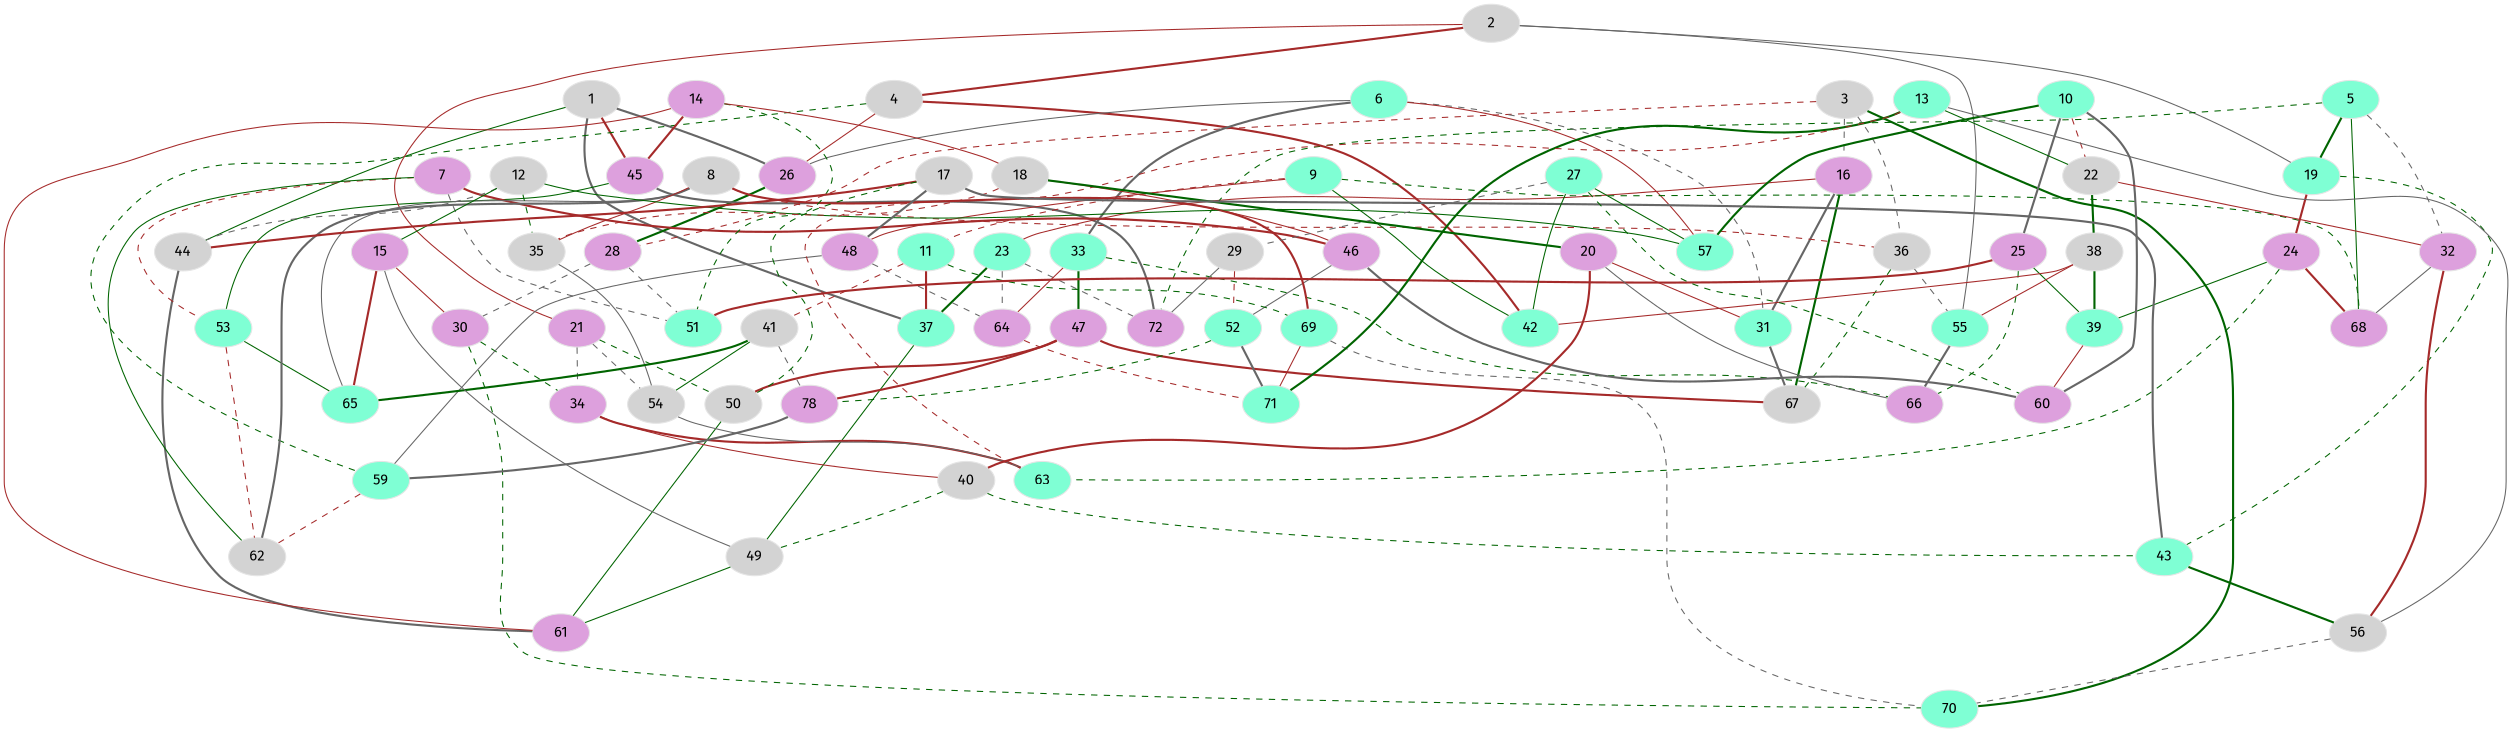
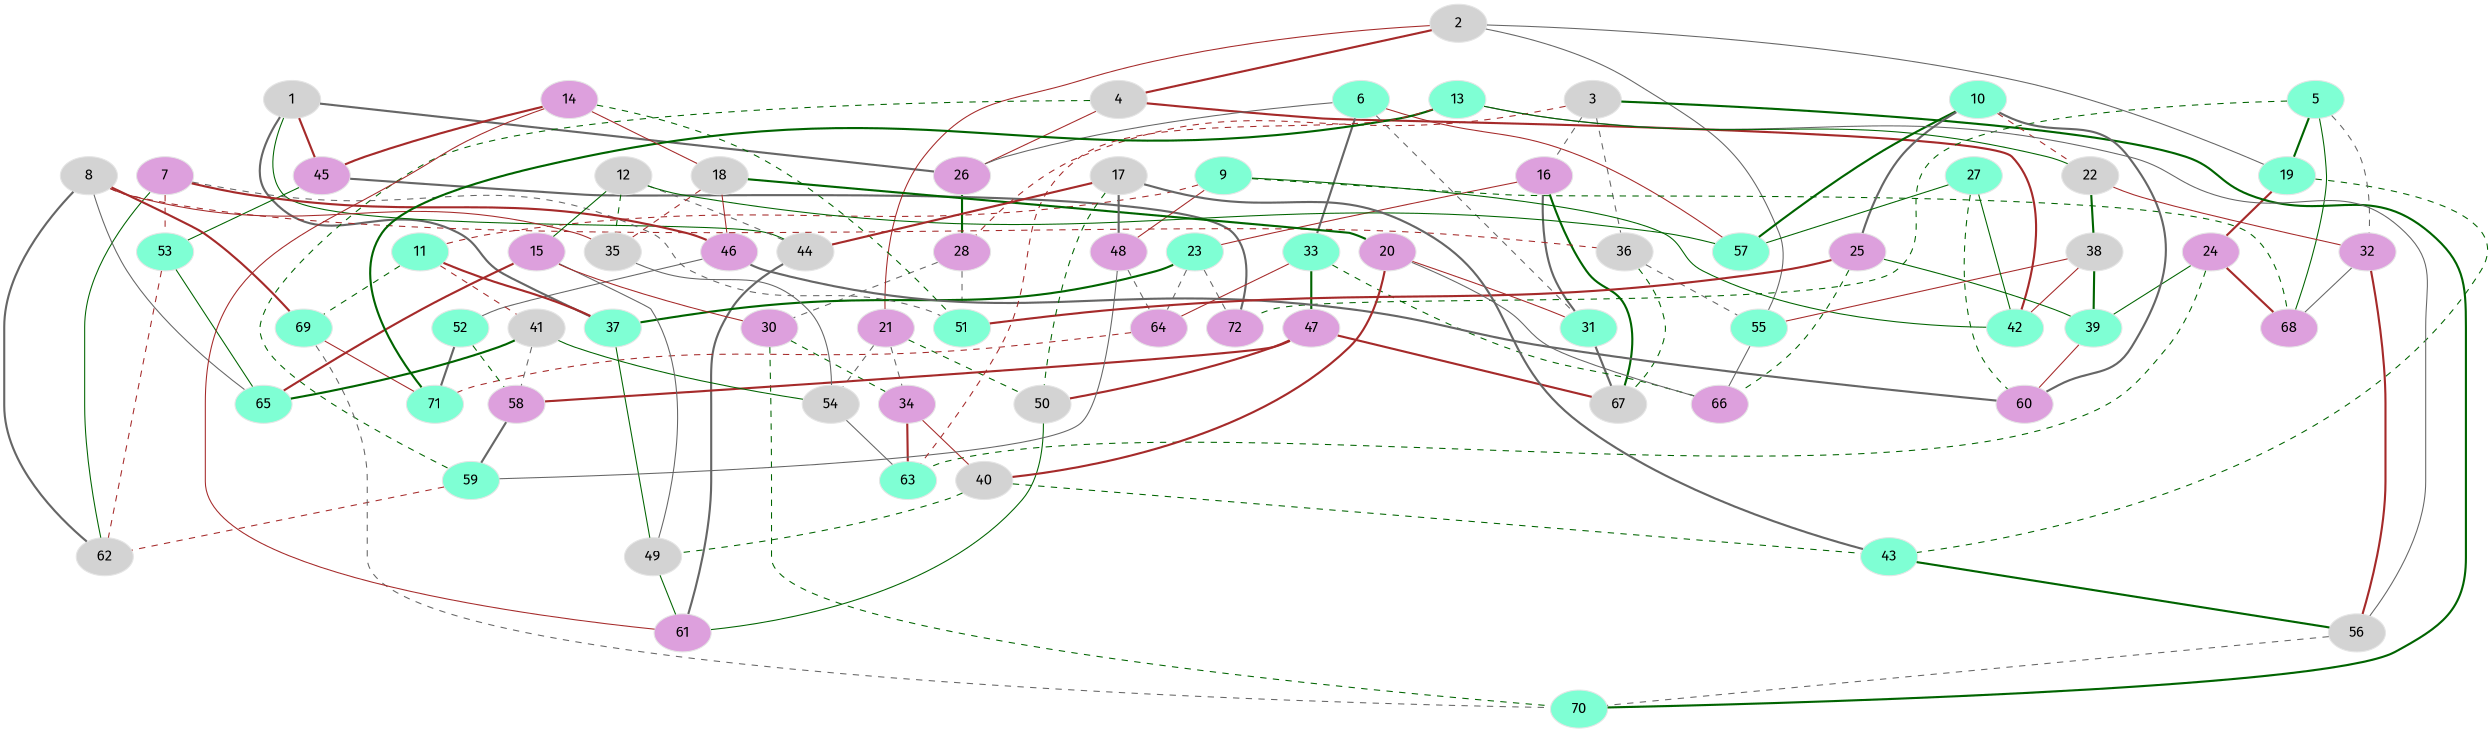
(1235, 252) -> none
(1937, 367) -> (1739, 366)
(810, 404) -> (516, 404)
